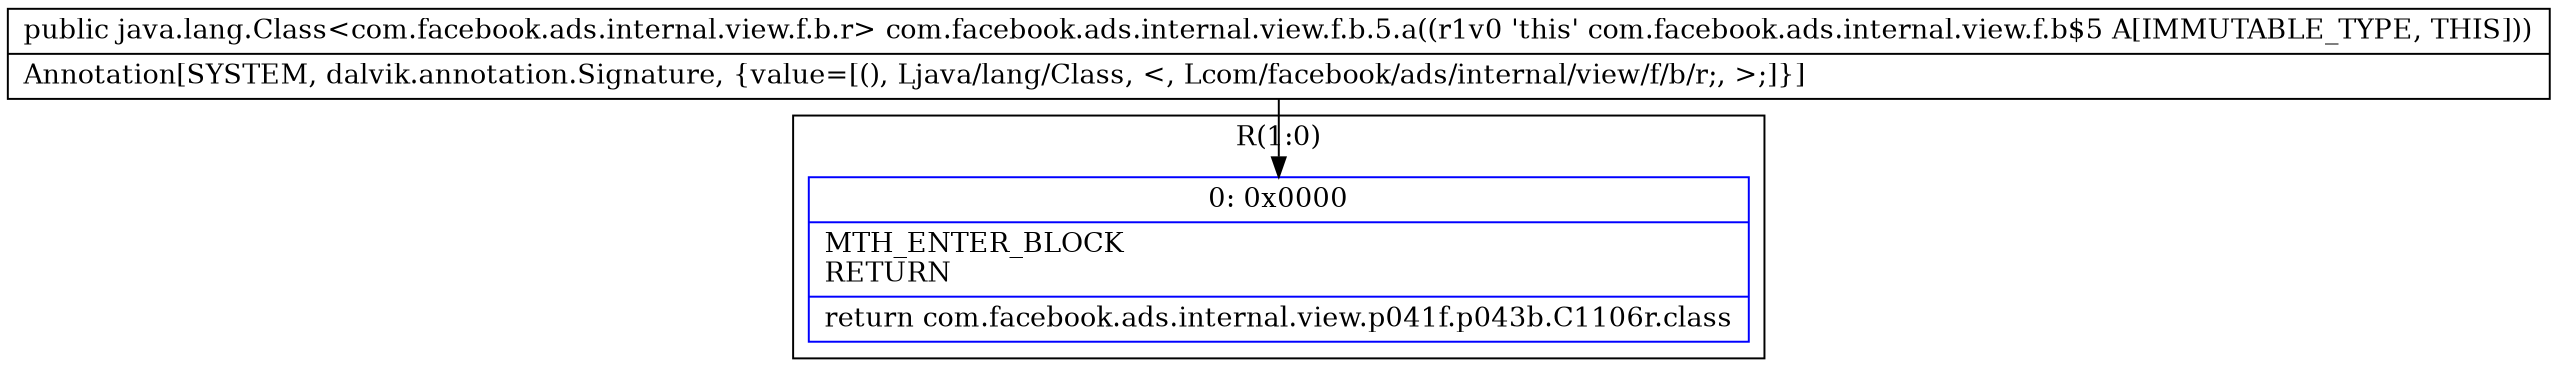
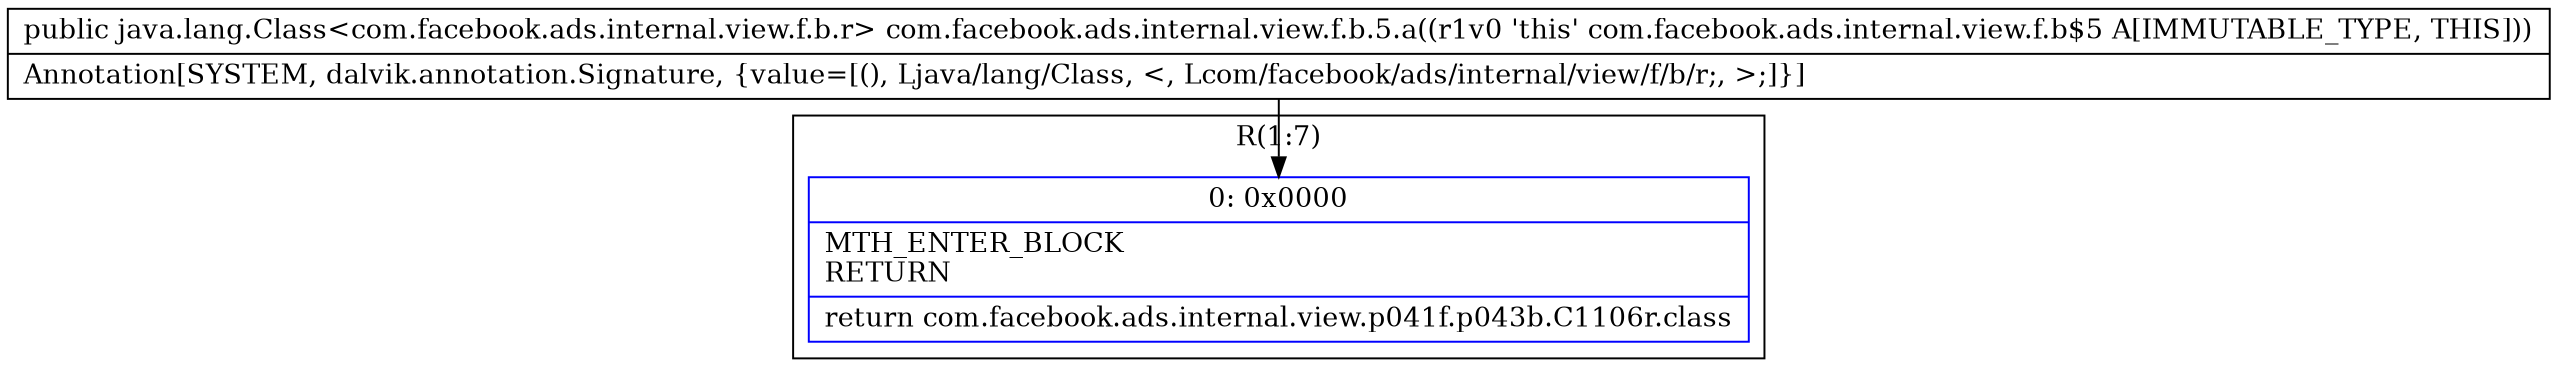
(1279, 138) -> (1279, 138)
